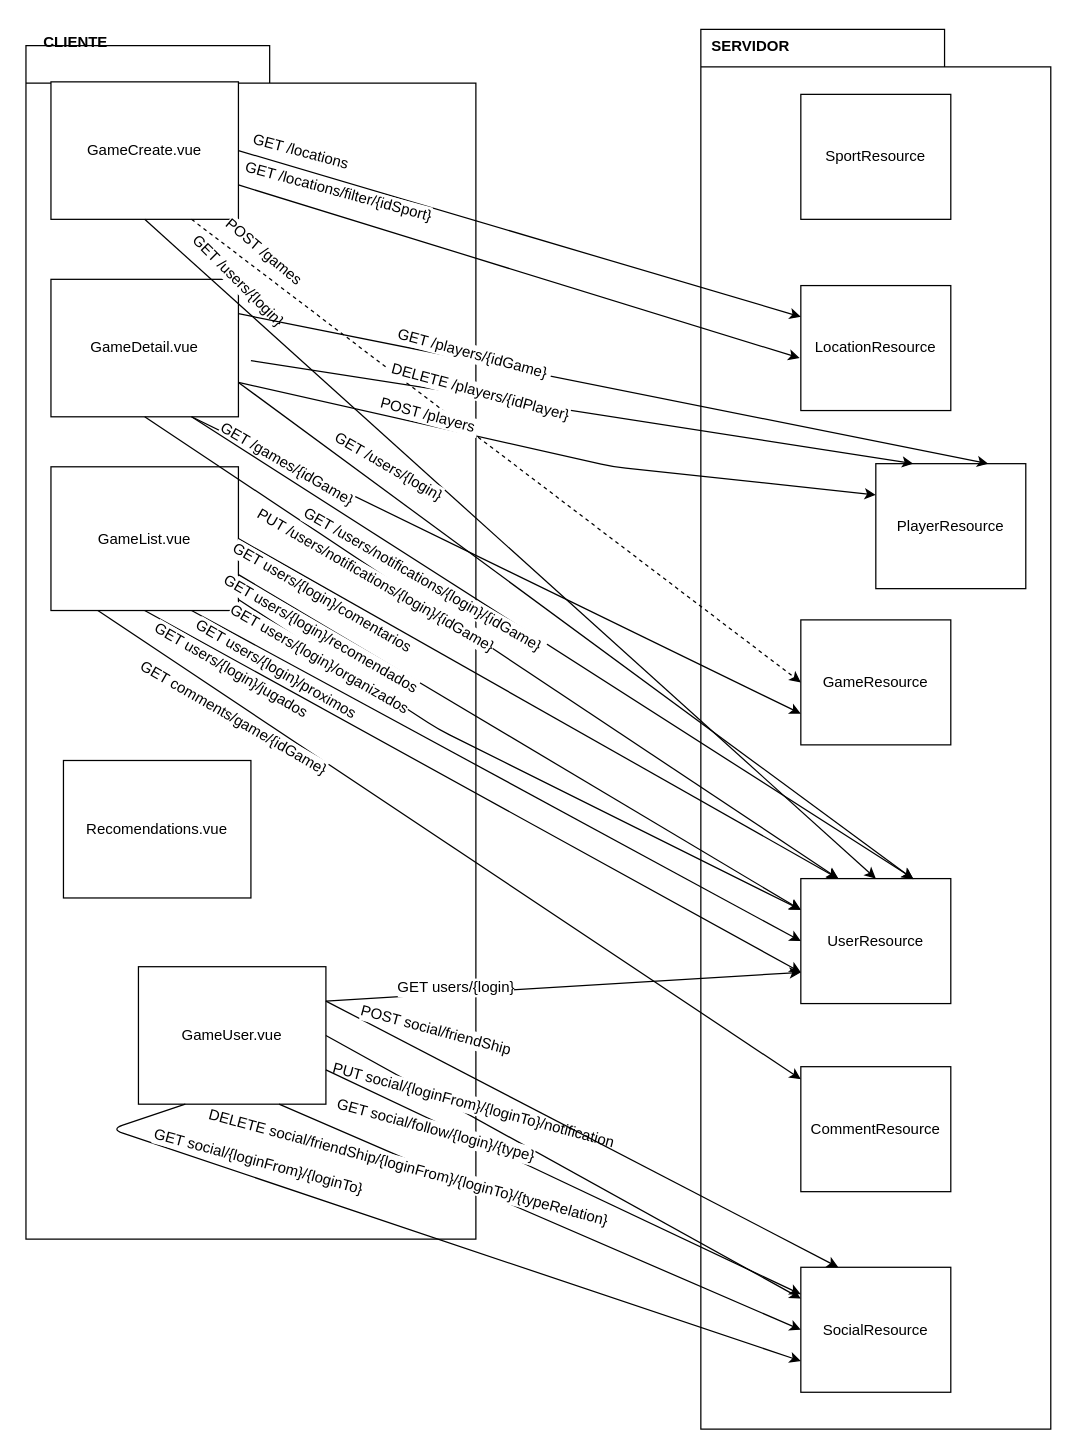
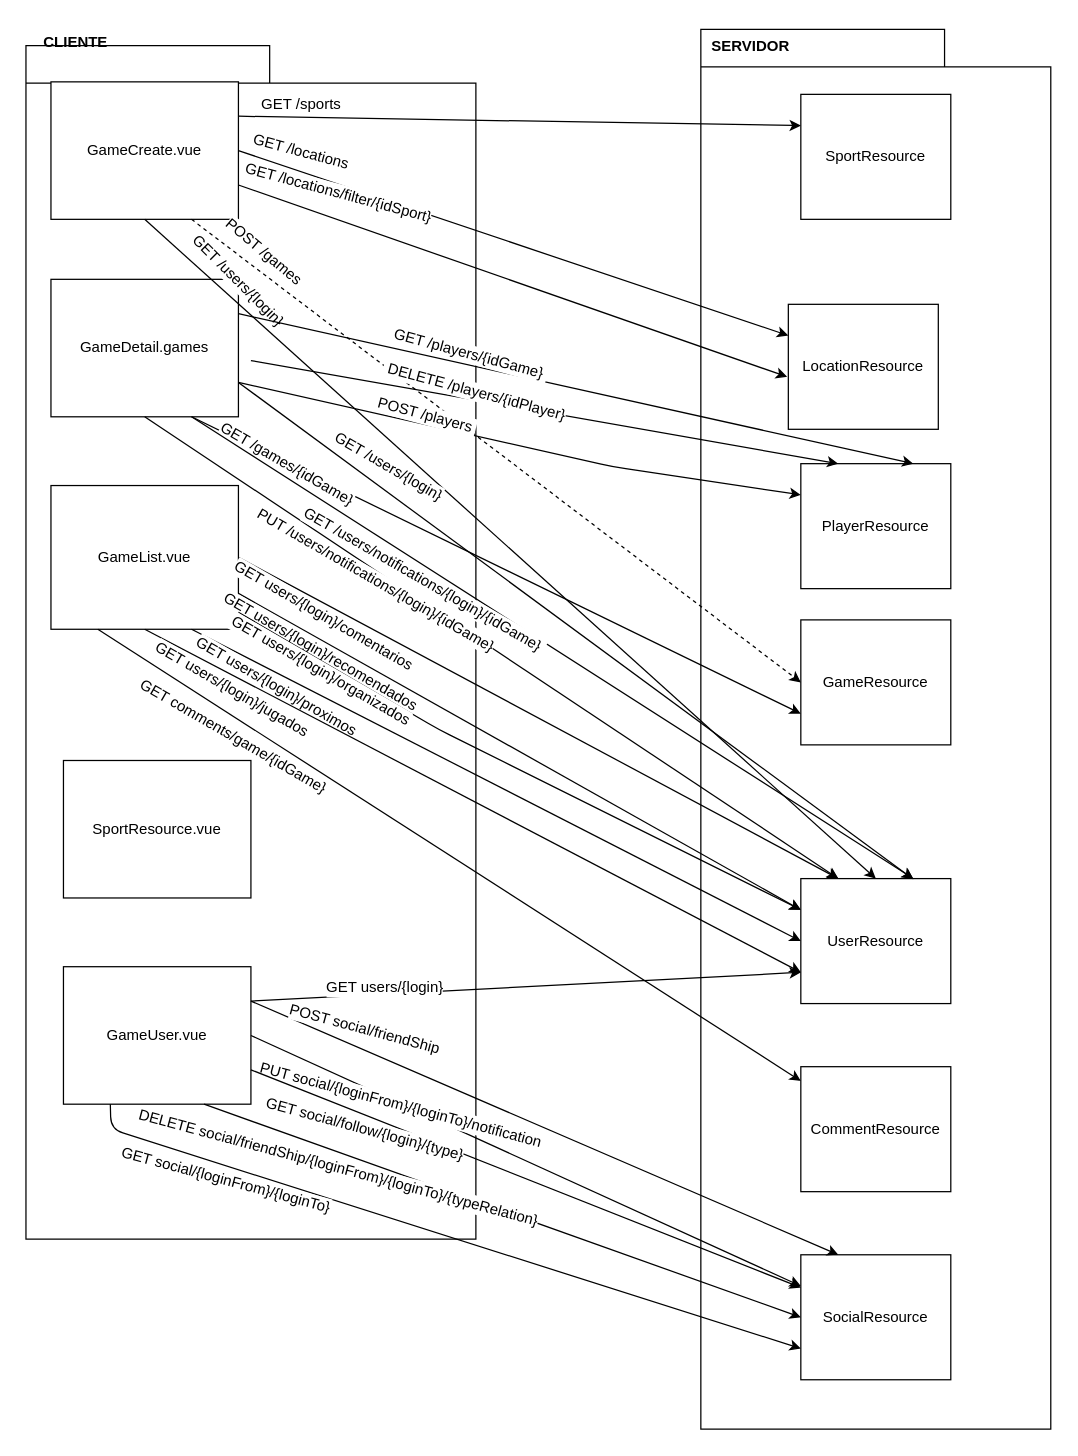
none -> (515, 121)
(144, 348) -> (144, 348)
(876, 348) -> (863, 367)
(951, 526) -> (876, 526)
(144, 539) -> (144, 558)
(157, 829) -> (157, 829)
(232, 1036) -> (157, 1036)
(876, 1330) -> (876, 1318)
